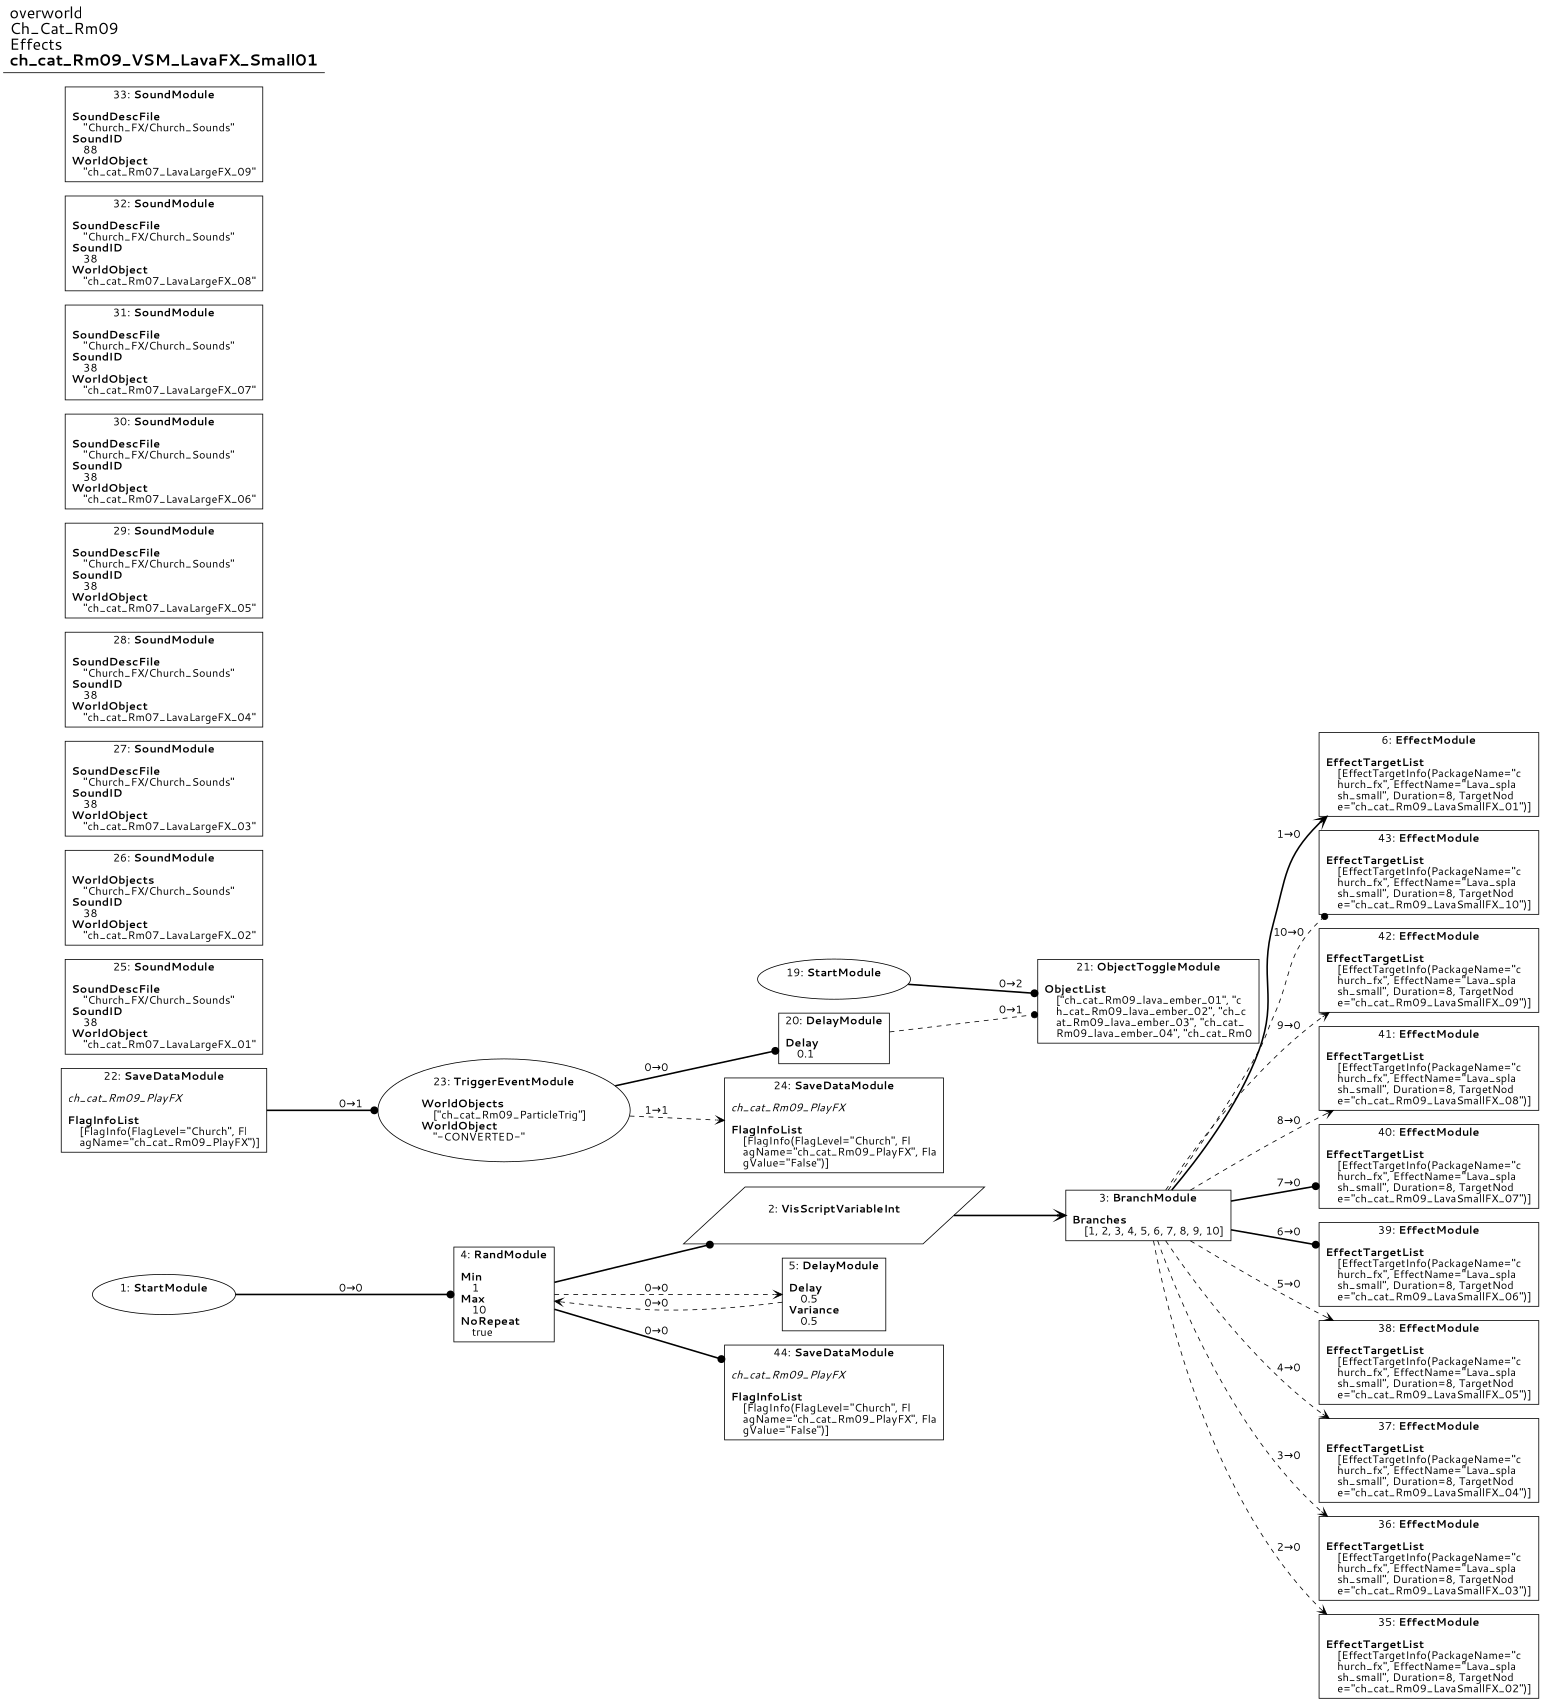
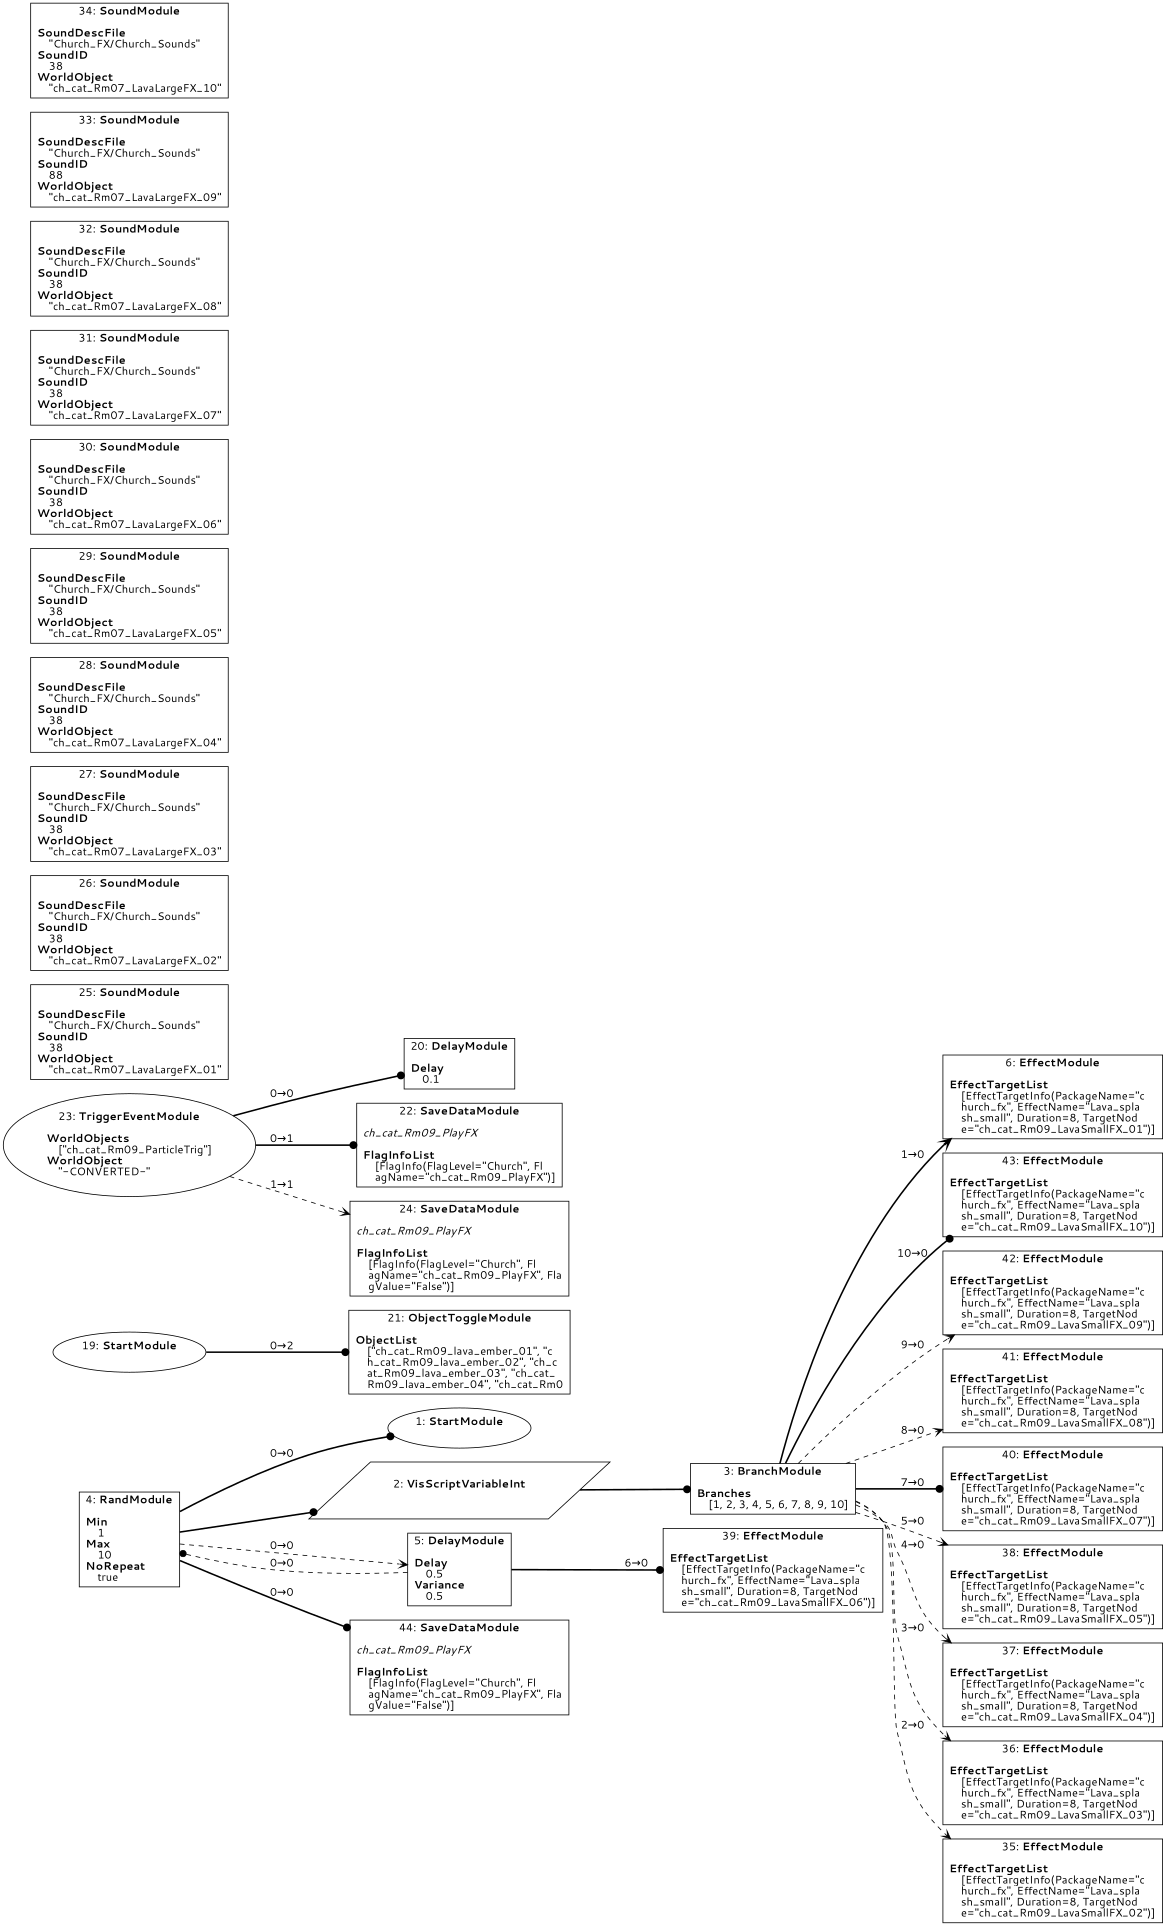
(164, 38) -> none
none -> (129, 51)
(113, 880) -> (82, 906)
(1274, 1016) -> (855, 1344)
(960, 1024) -> none
(319, 1110) -> (303, 1145)
(1006, 1215) -> (632, 1490)
(1272, 1237) -> (584, 1570)
(341, 1294) -> (280, 1465)
(672, 1310) -> (296, 1572)
